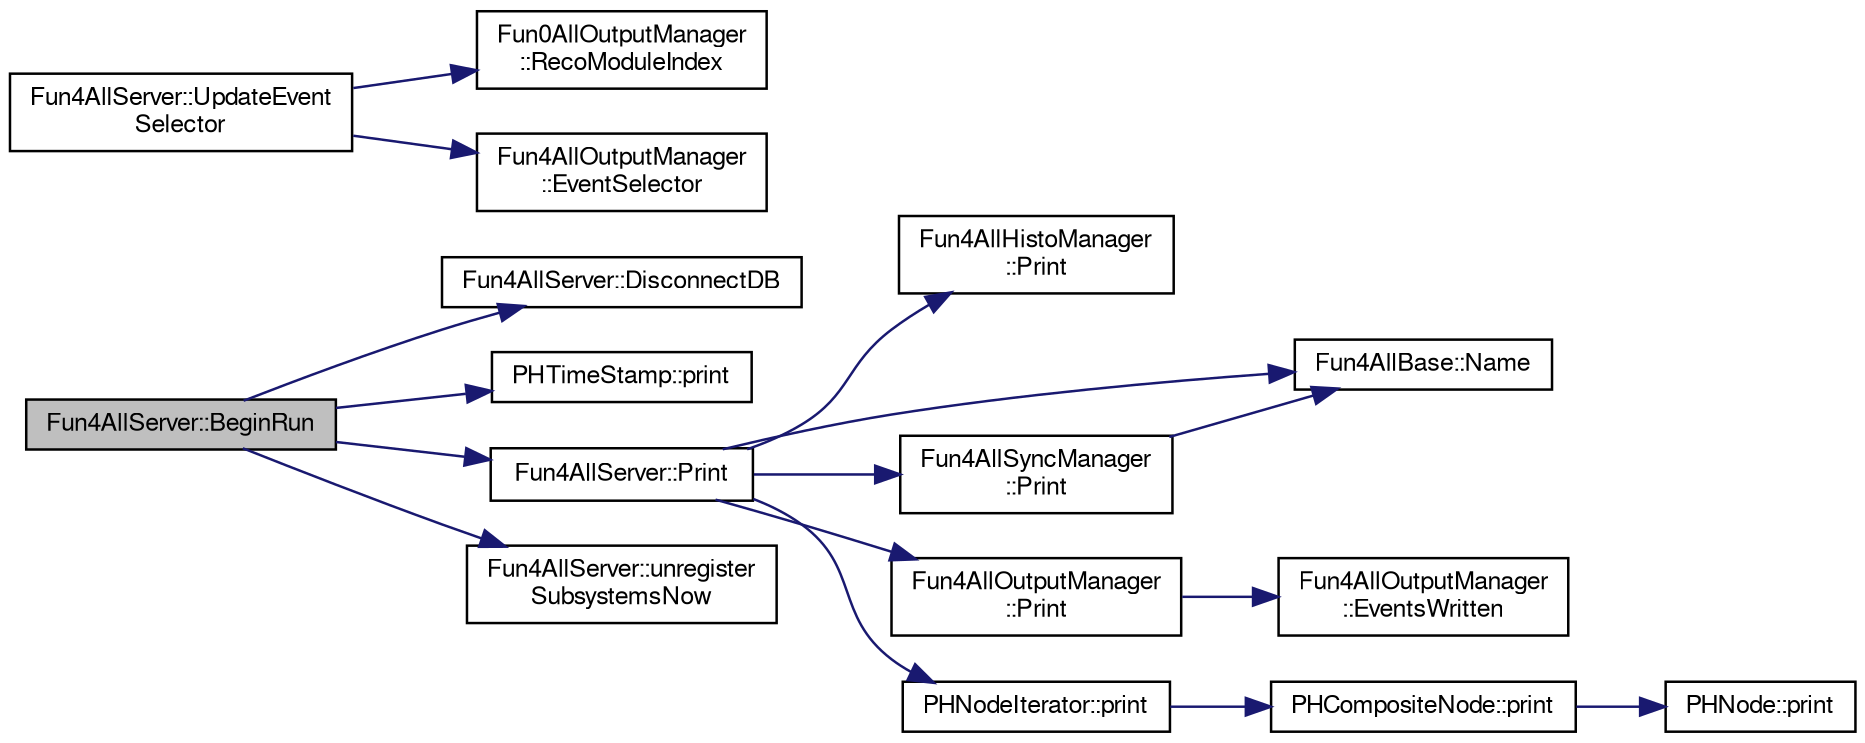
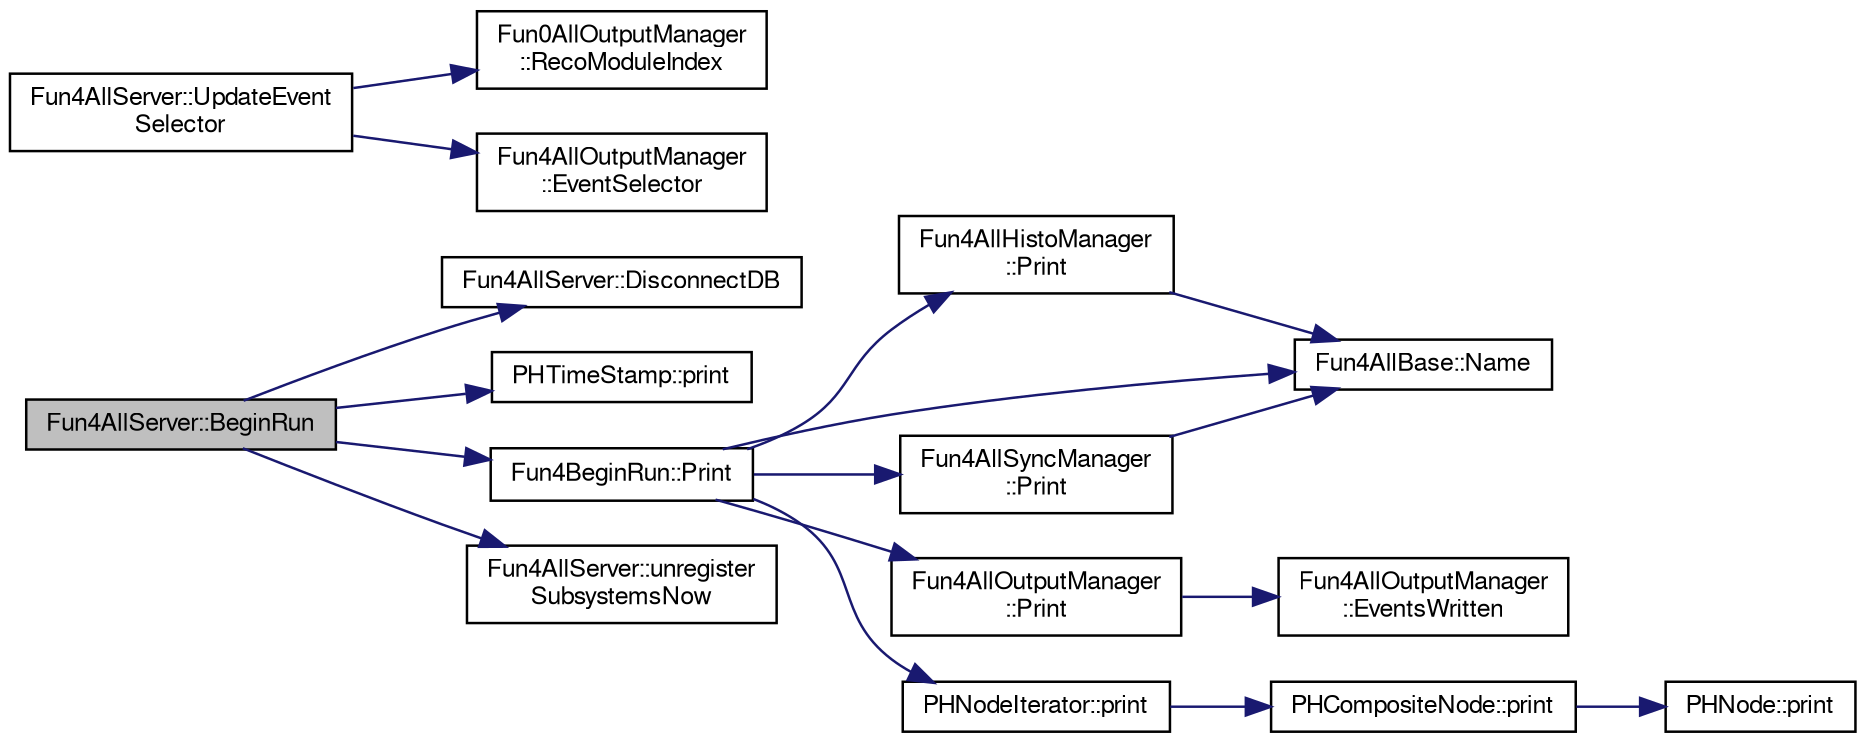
none -> (1241, 313)
(622, 474) -> (622, 474)
